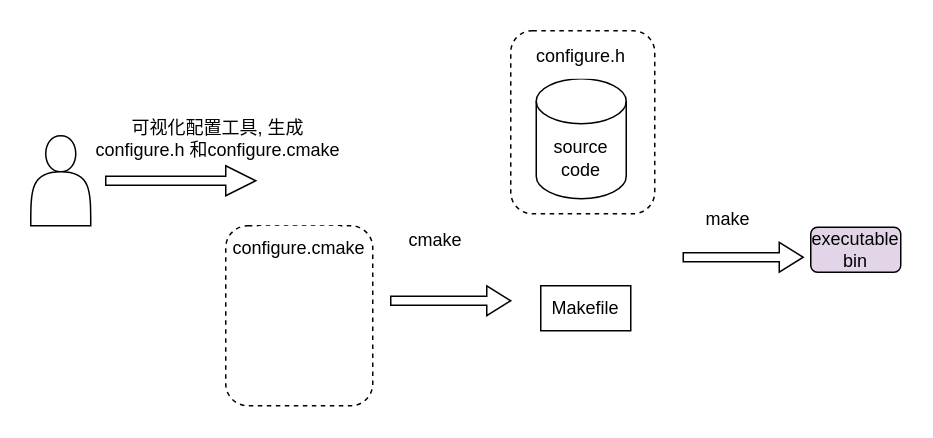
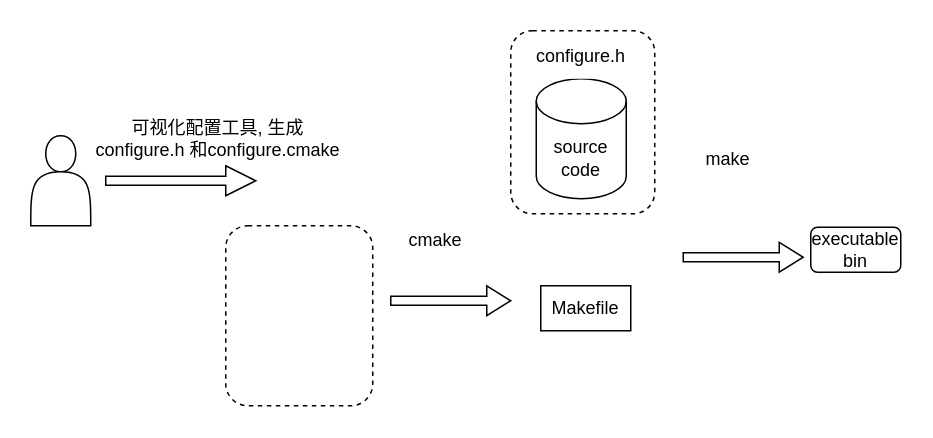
(728, 220) -> (728, 160)
(299, 248) -> none
(856, 250) -> (856, 250)
